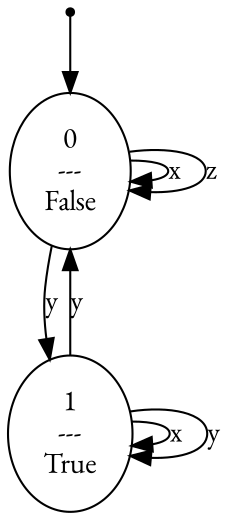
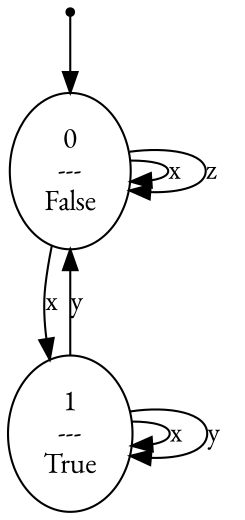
(53, 302) -> (53, 302)
